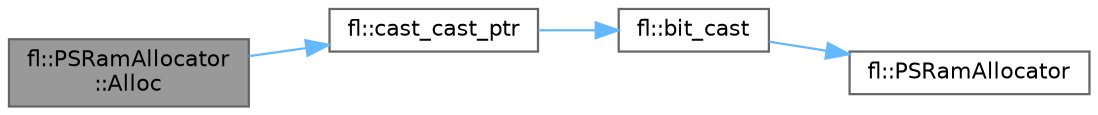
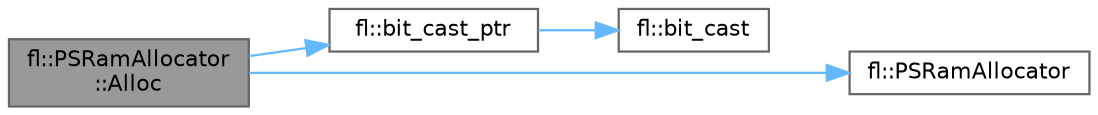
(434, 30) -> (434, 30)
(798, 46) -> (538, 73)
